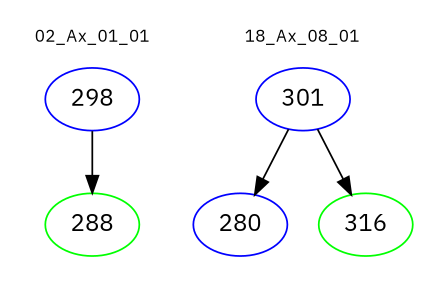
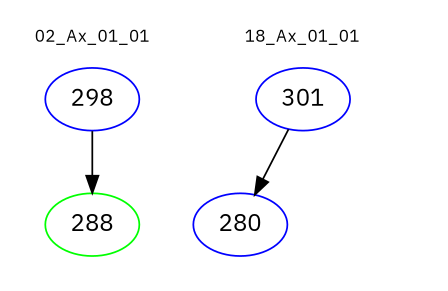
(303, 37) -> (303, 37)
(366, 225) -> none
